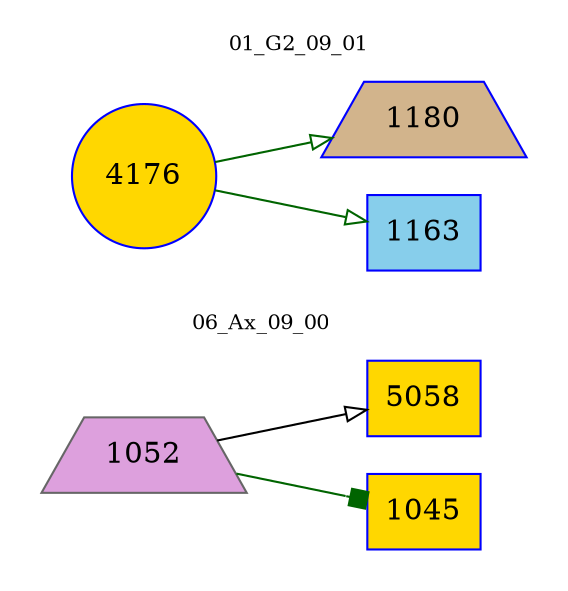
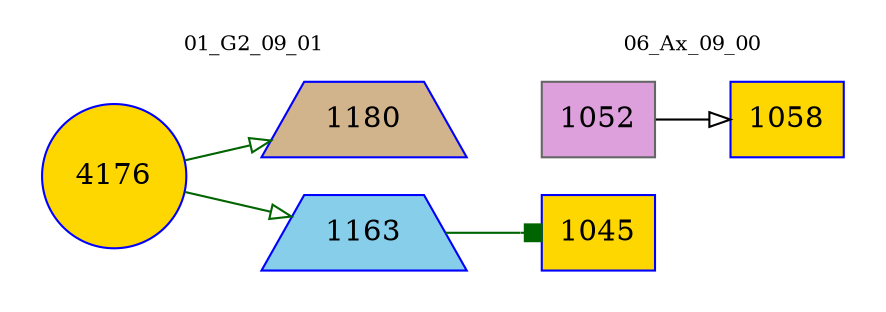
(424, 233) -> (364, 233)
(424, 398) -> (787, 120)
(144, 455) -> (598, 120)
(291, 485) -> (470, 233)
